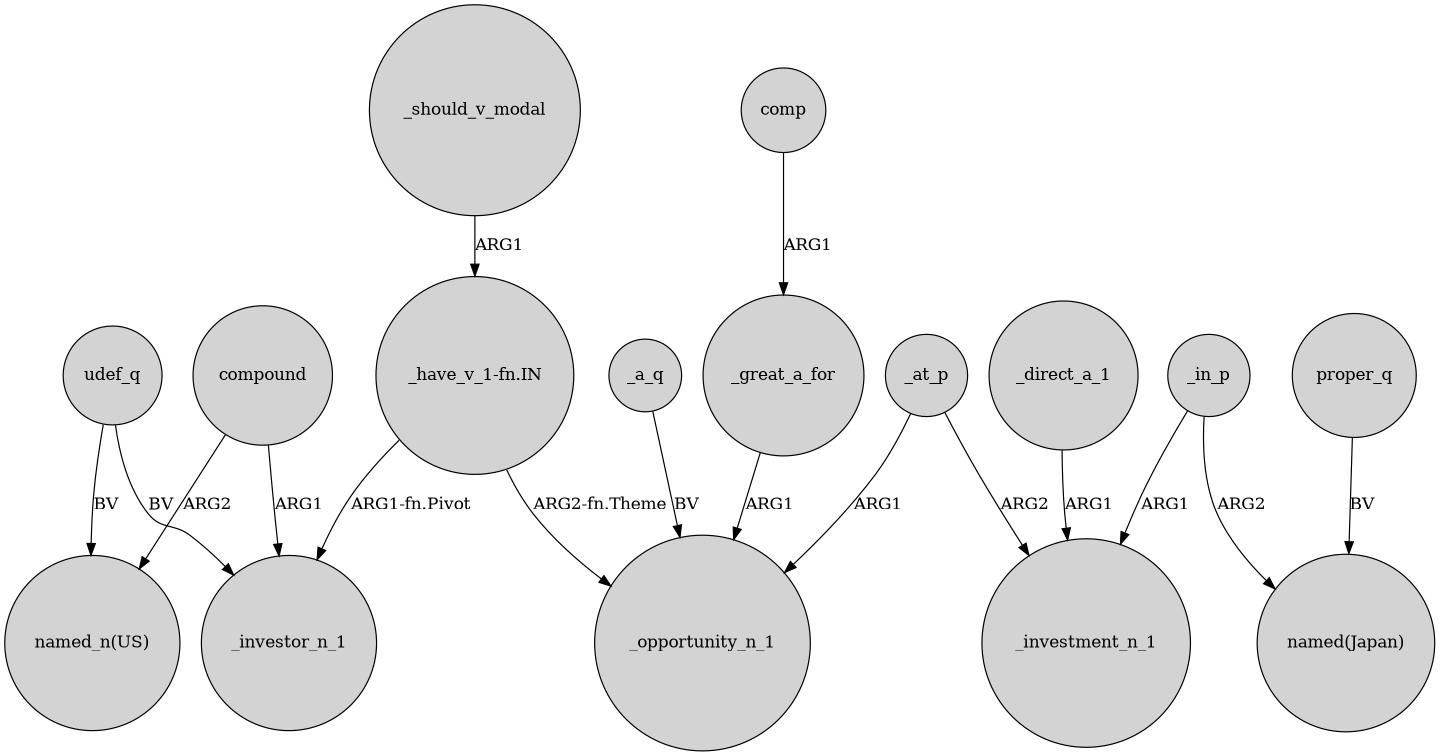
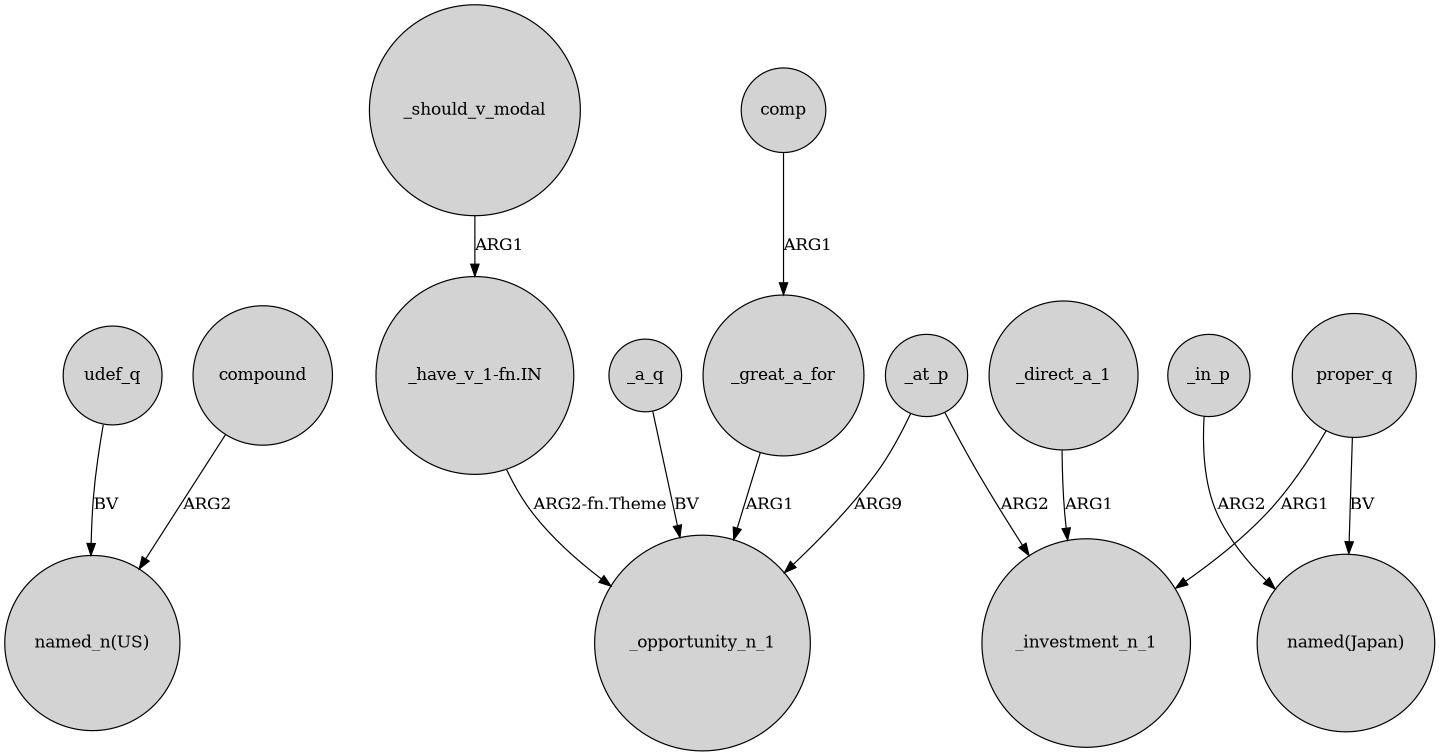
(1154, 470) -> (1265, 515)
(878, 505) -> (878, 505)
(289, 643) -> none
